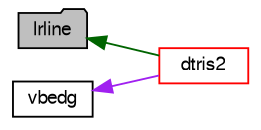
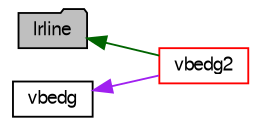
(204, 66) -> (204, 66)
